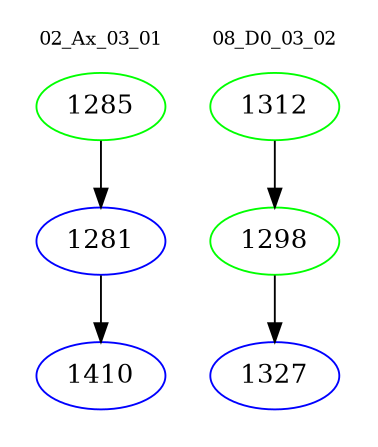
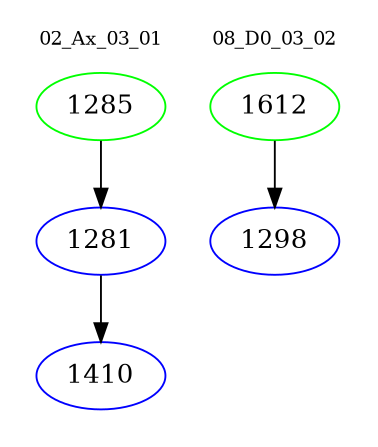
(275, 107) -> (275, 107)
(275, 241) -> (275, 241)
(275, 376) -> none
